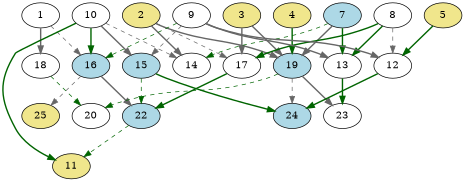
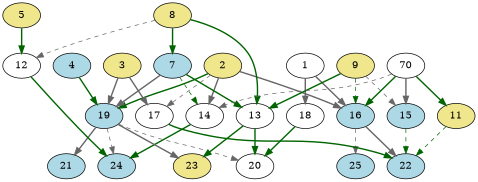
(91, 15) -> (406, 66)
(192, 15) -> (356, 66)
(292, 15) -> (72, 66)
(393, 15) -> (173, 15)
(63, 38) -> (333, 93)
(327, 39) -> (173, 37)
(213, 40) -> (167, 90)
(264, 40) -> (317, 85)
(326, 44) -> none
none -> (287, 87)
(63, 88) -> (285, 137)
(212, 89) -> (175, 143)
(214, 94) -> (169, 136)
(41, 116) -> (356, 166)
(342, 116) -> (192, 166)
none -> (255, 136)
(109, 139) -> (434, 139)
none -> (66, 166)
